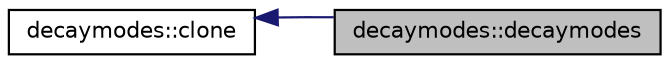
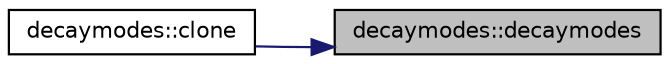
(306, 17) -> (284, 47)
